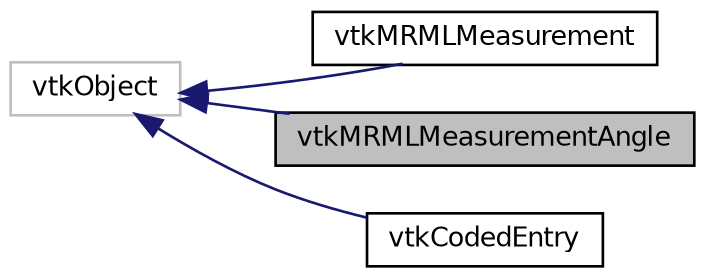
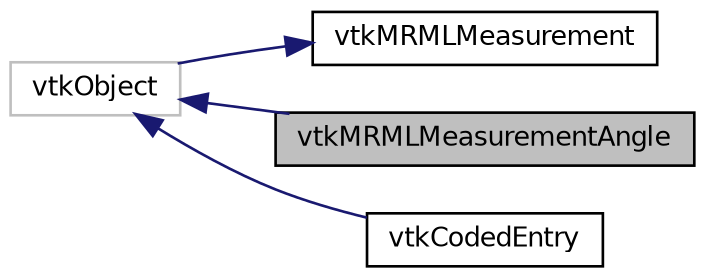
(305, 79) -> (232, 54)
